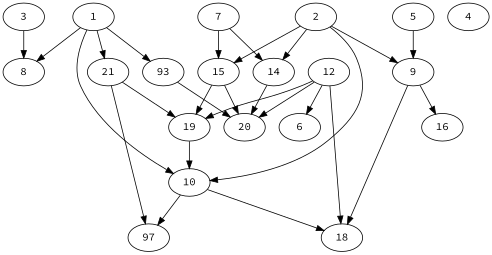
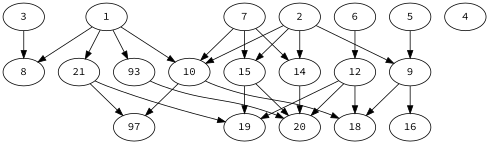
(316, 96) -> (355, 39)
(189, 151) -> (220, 42)
